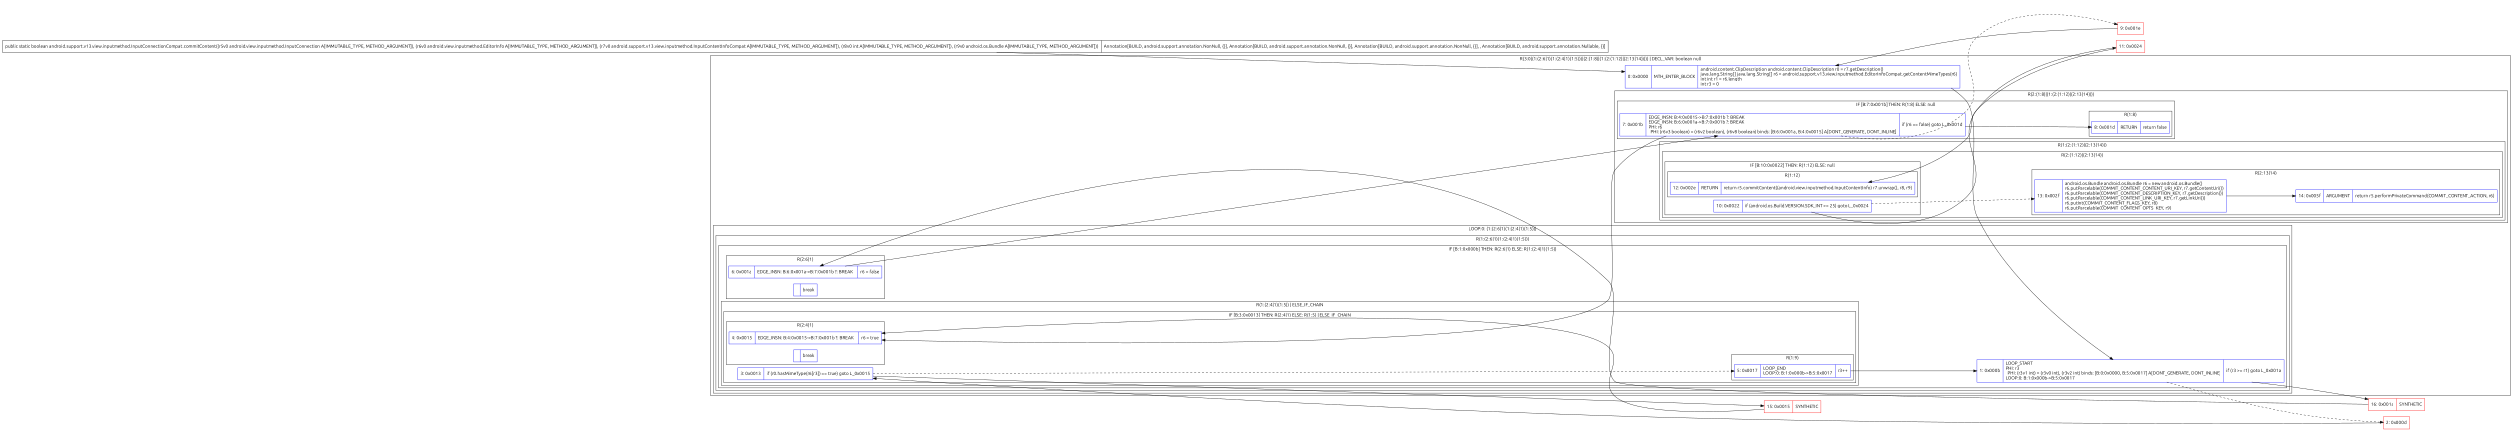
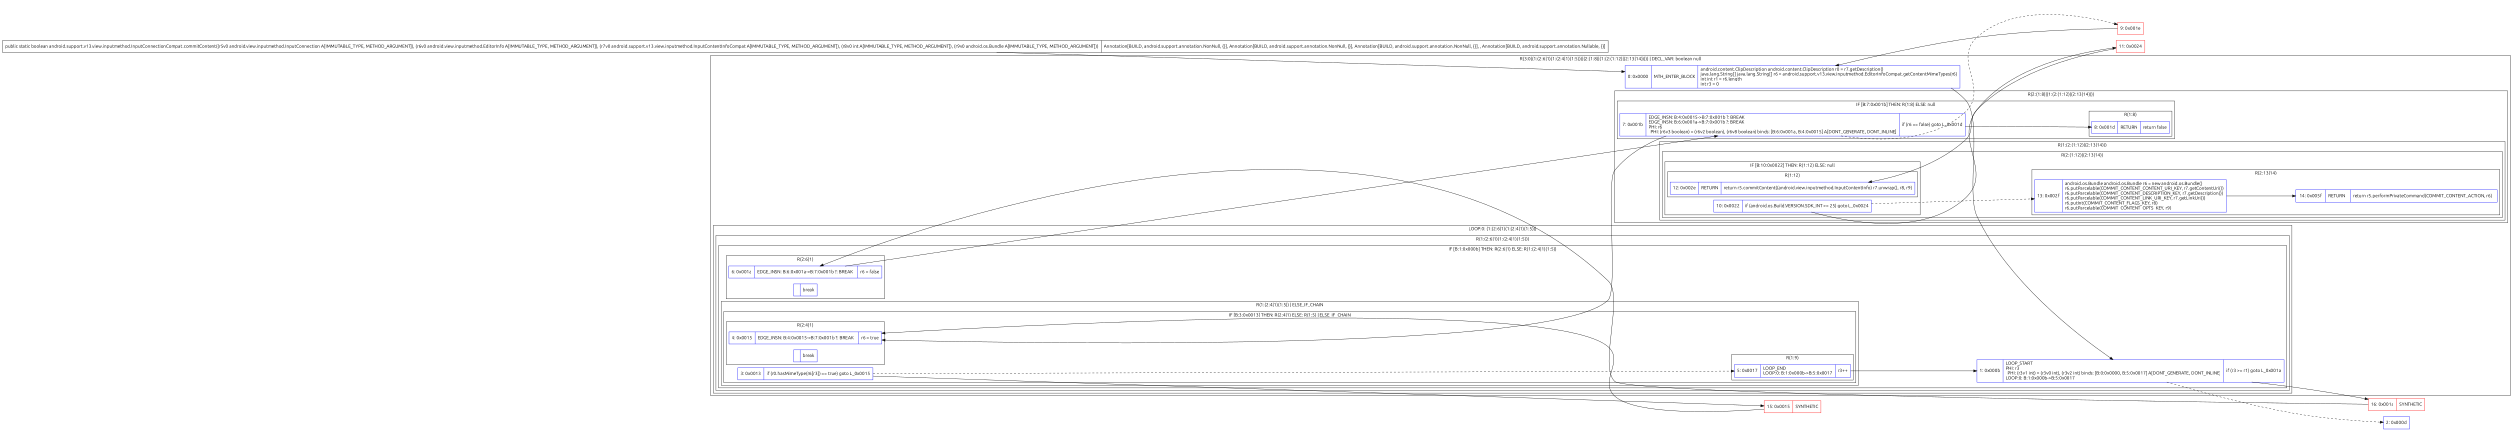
(2338, 196) -> (2337, 196)
(1629, 416) -> none
(2397, 423) -> (2397, 423)
